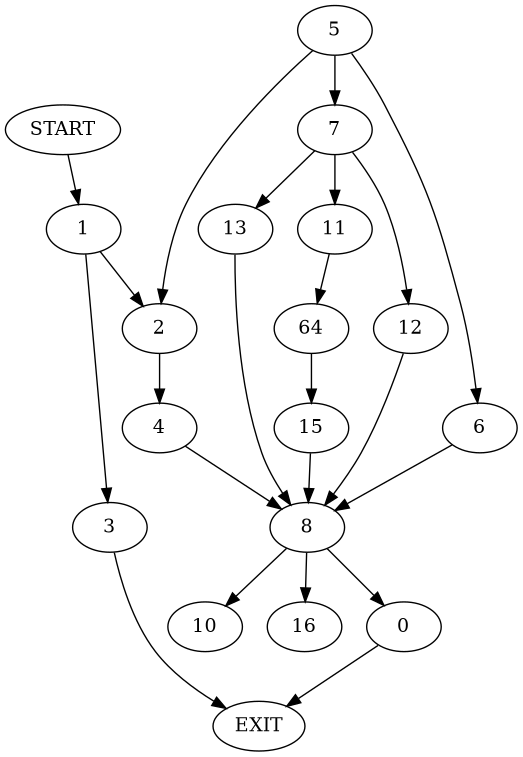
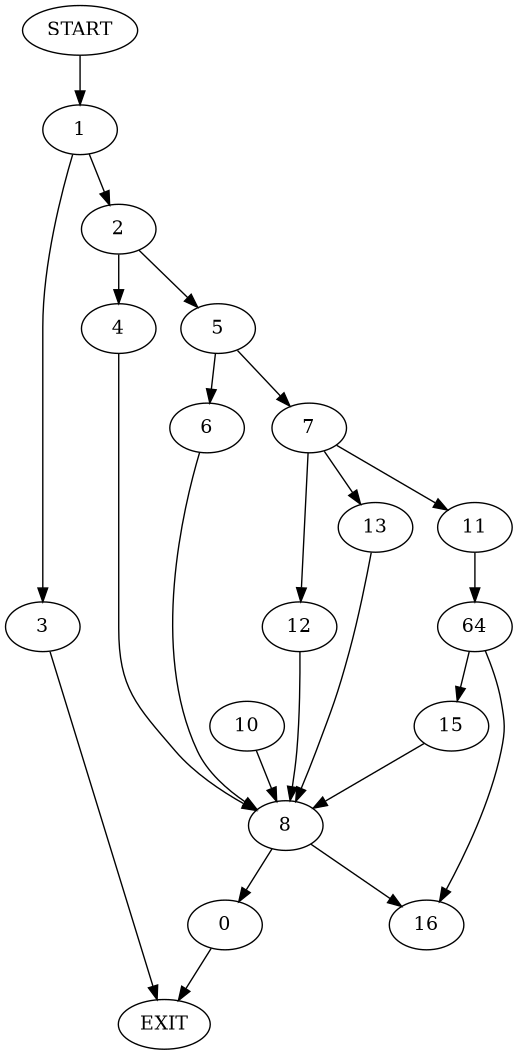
(215, 157) -> (163, 274)
(261, 572) -> (264, 769)
none -> (496, 773)
